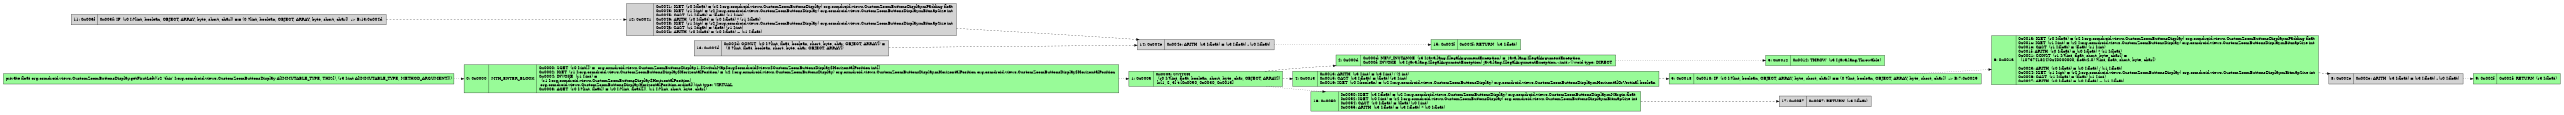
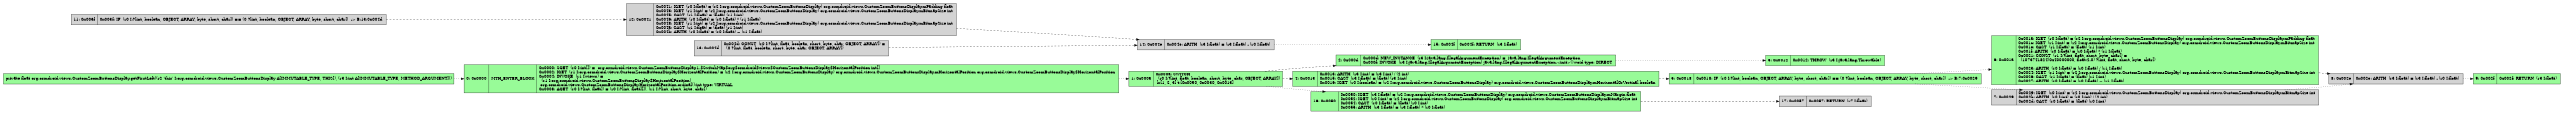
(569, 77) -> (572, 77)
none -> (2155, 97)
(1839, 101) -> (1839, 101)
